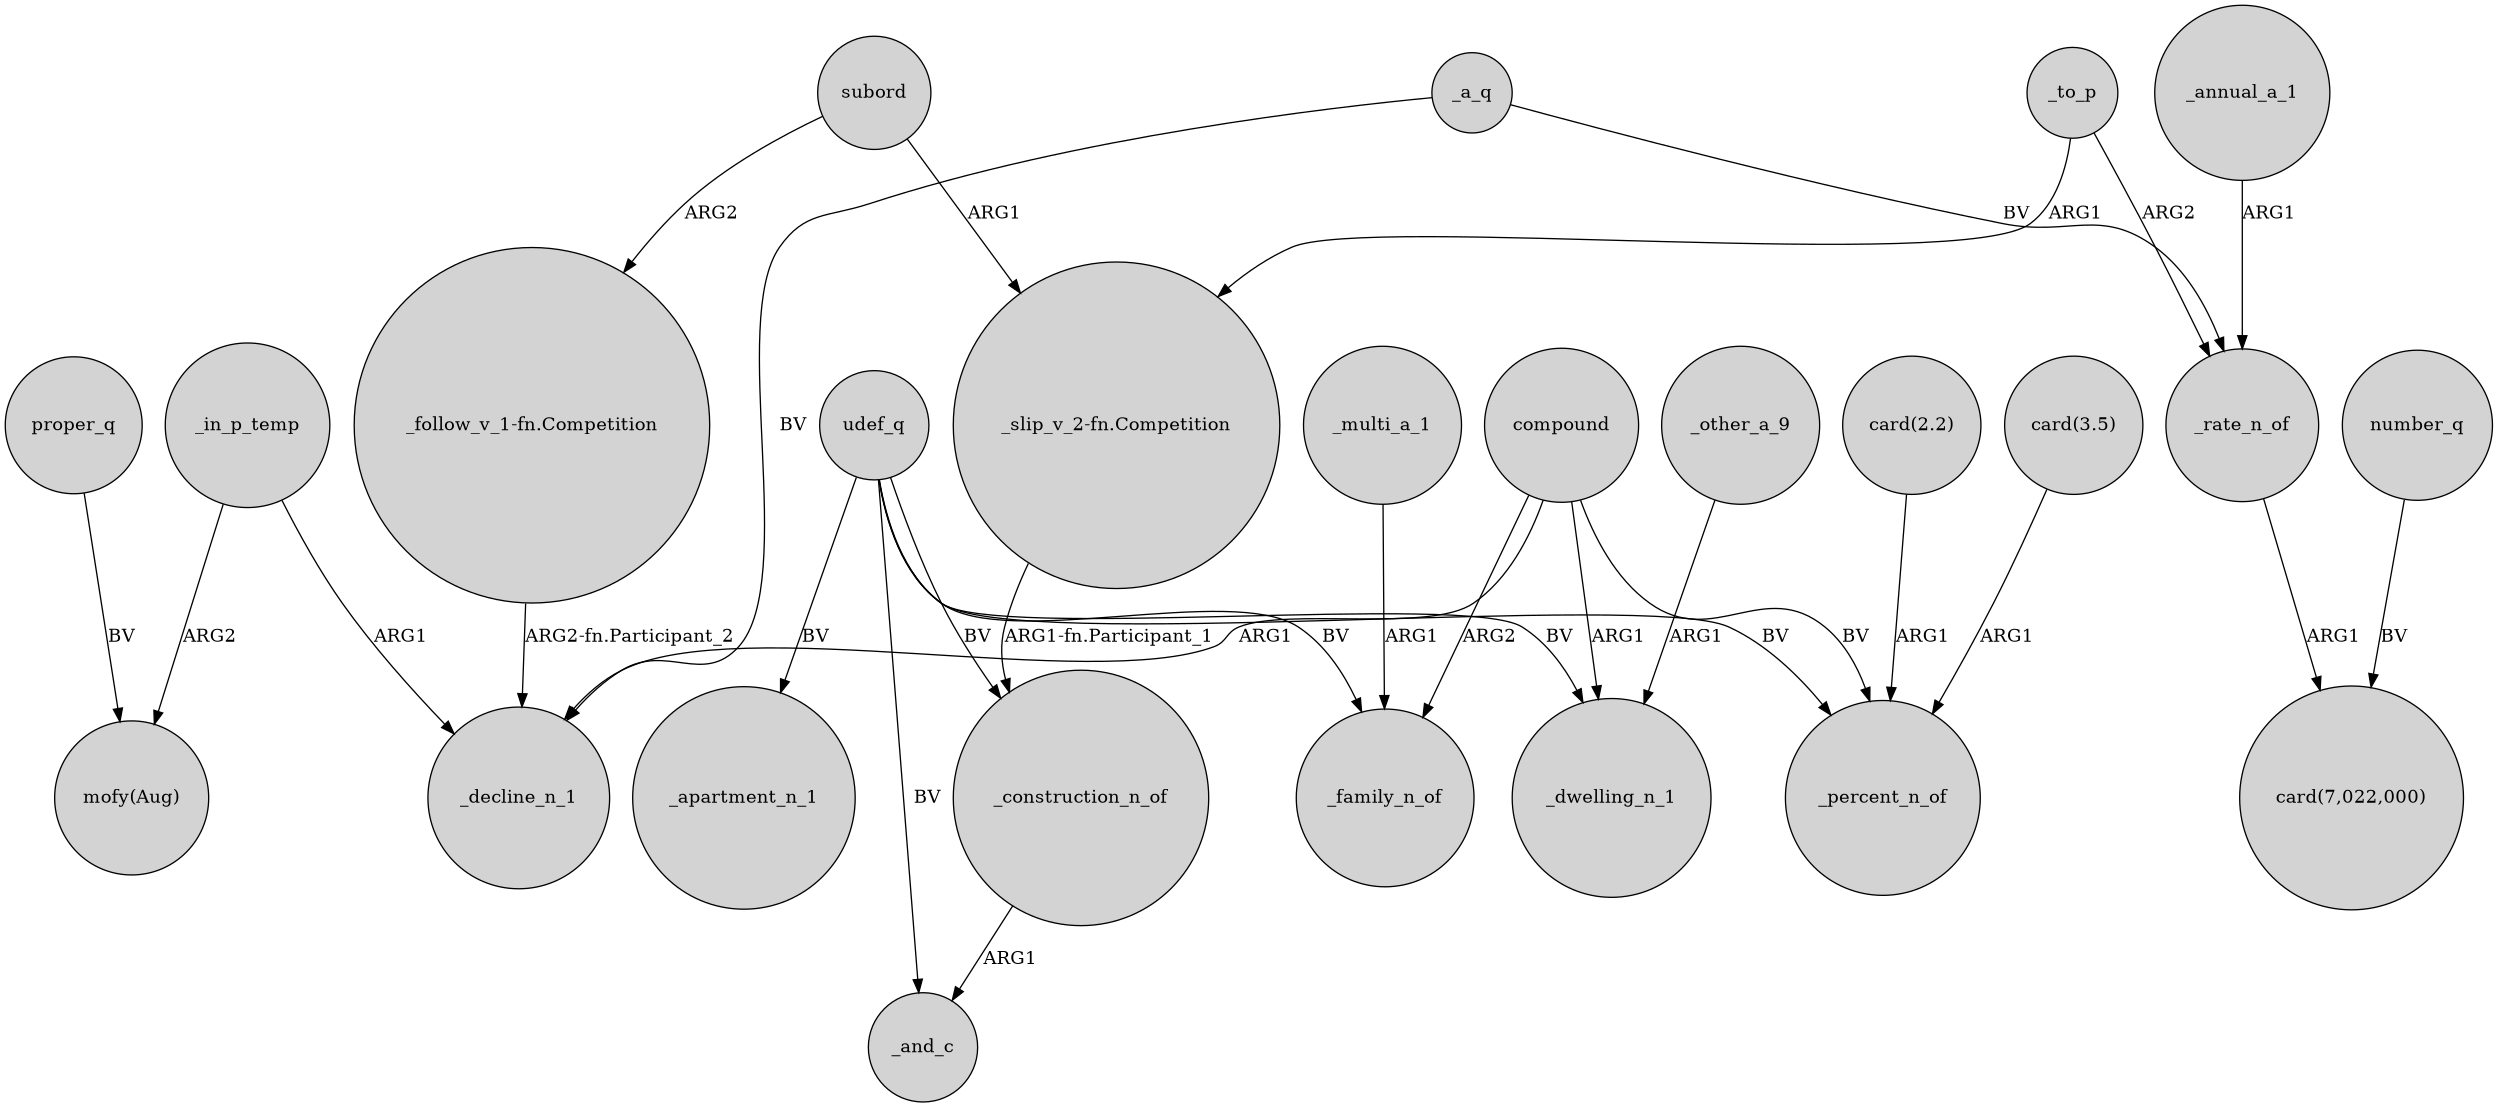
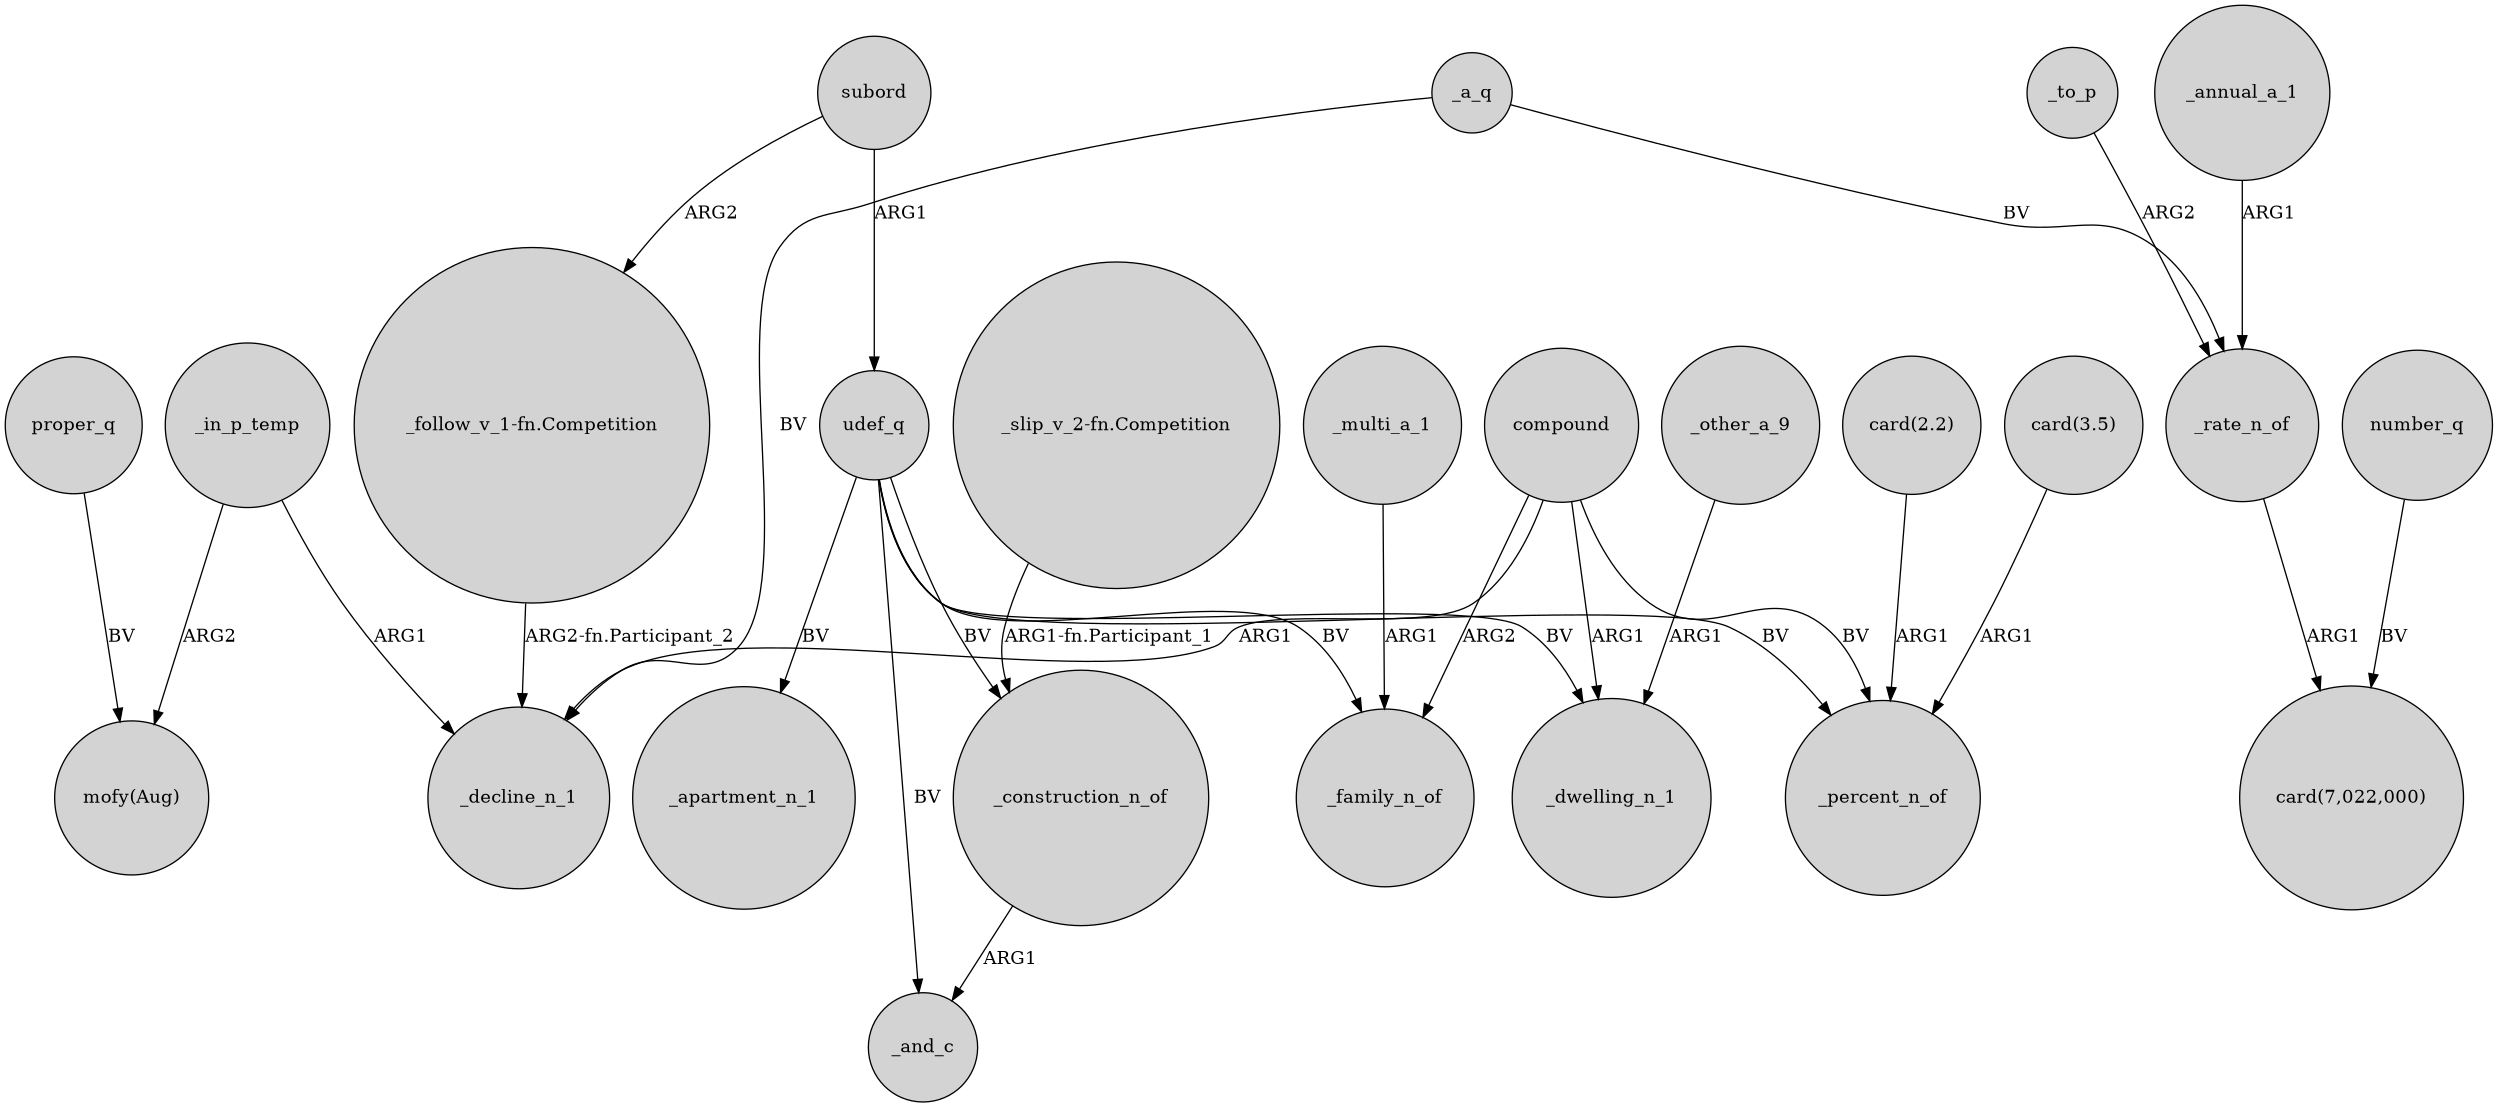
(960, 211) -> (874, 253)
(1672, 242) -> none
